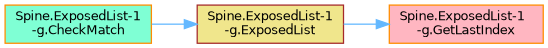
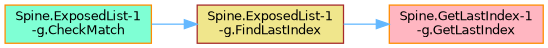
(270, 24) -> (270, 24)
(466, 24) -> (466, 24)
